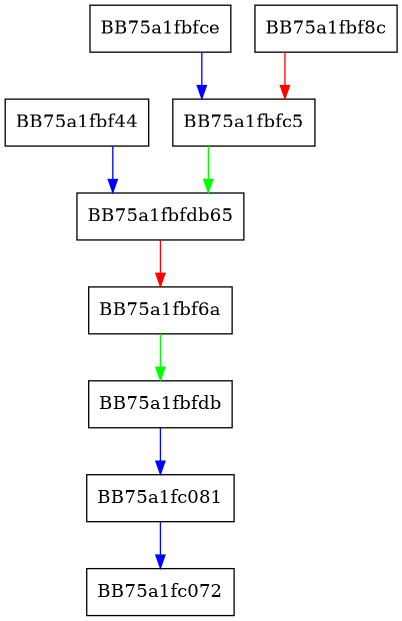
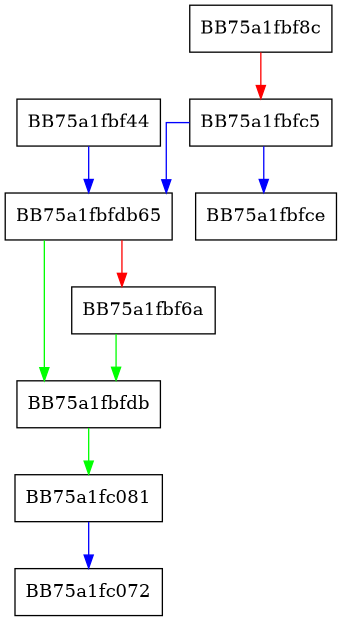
(202, 69) -> (264, 163)
(208, 163) -> (166, 139)
none -> (44, 304)
(160, 445) -> (89, 445)
